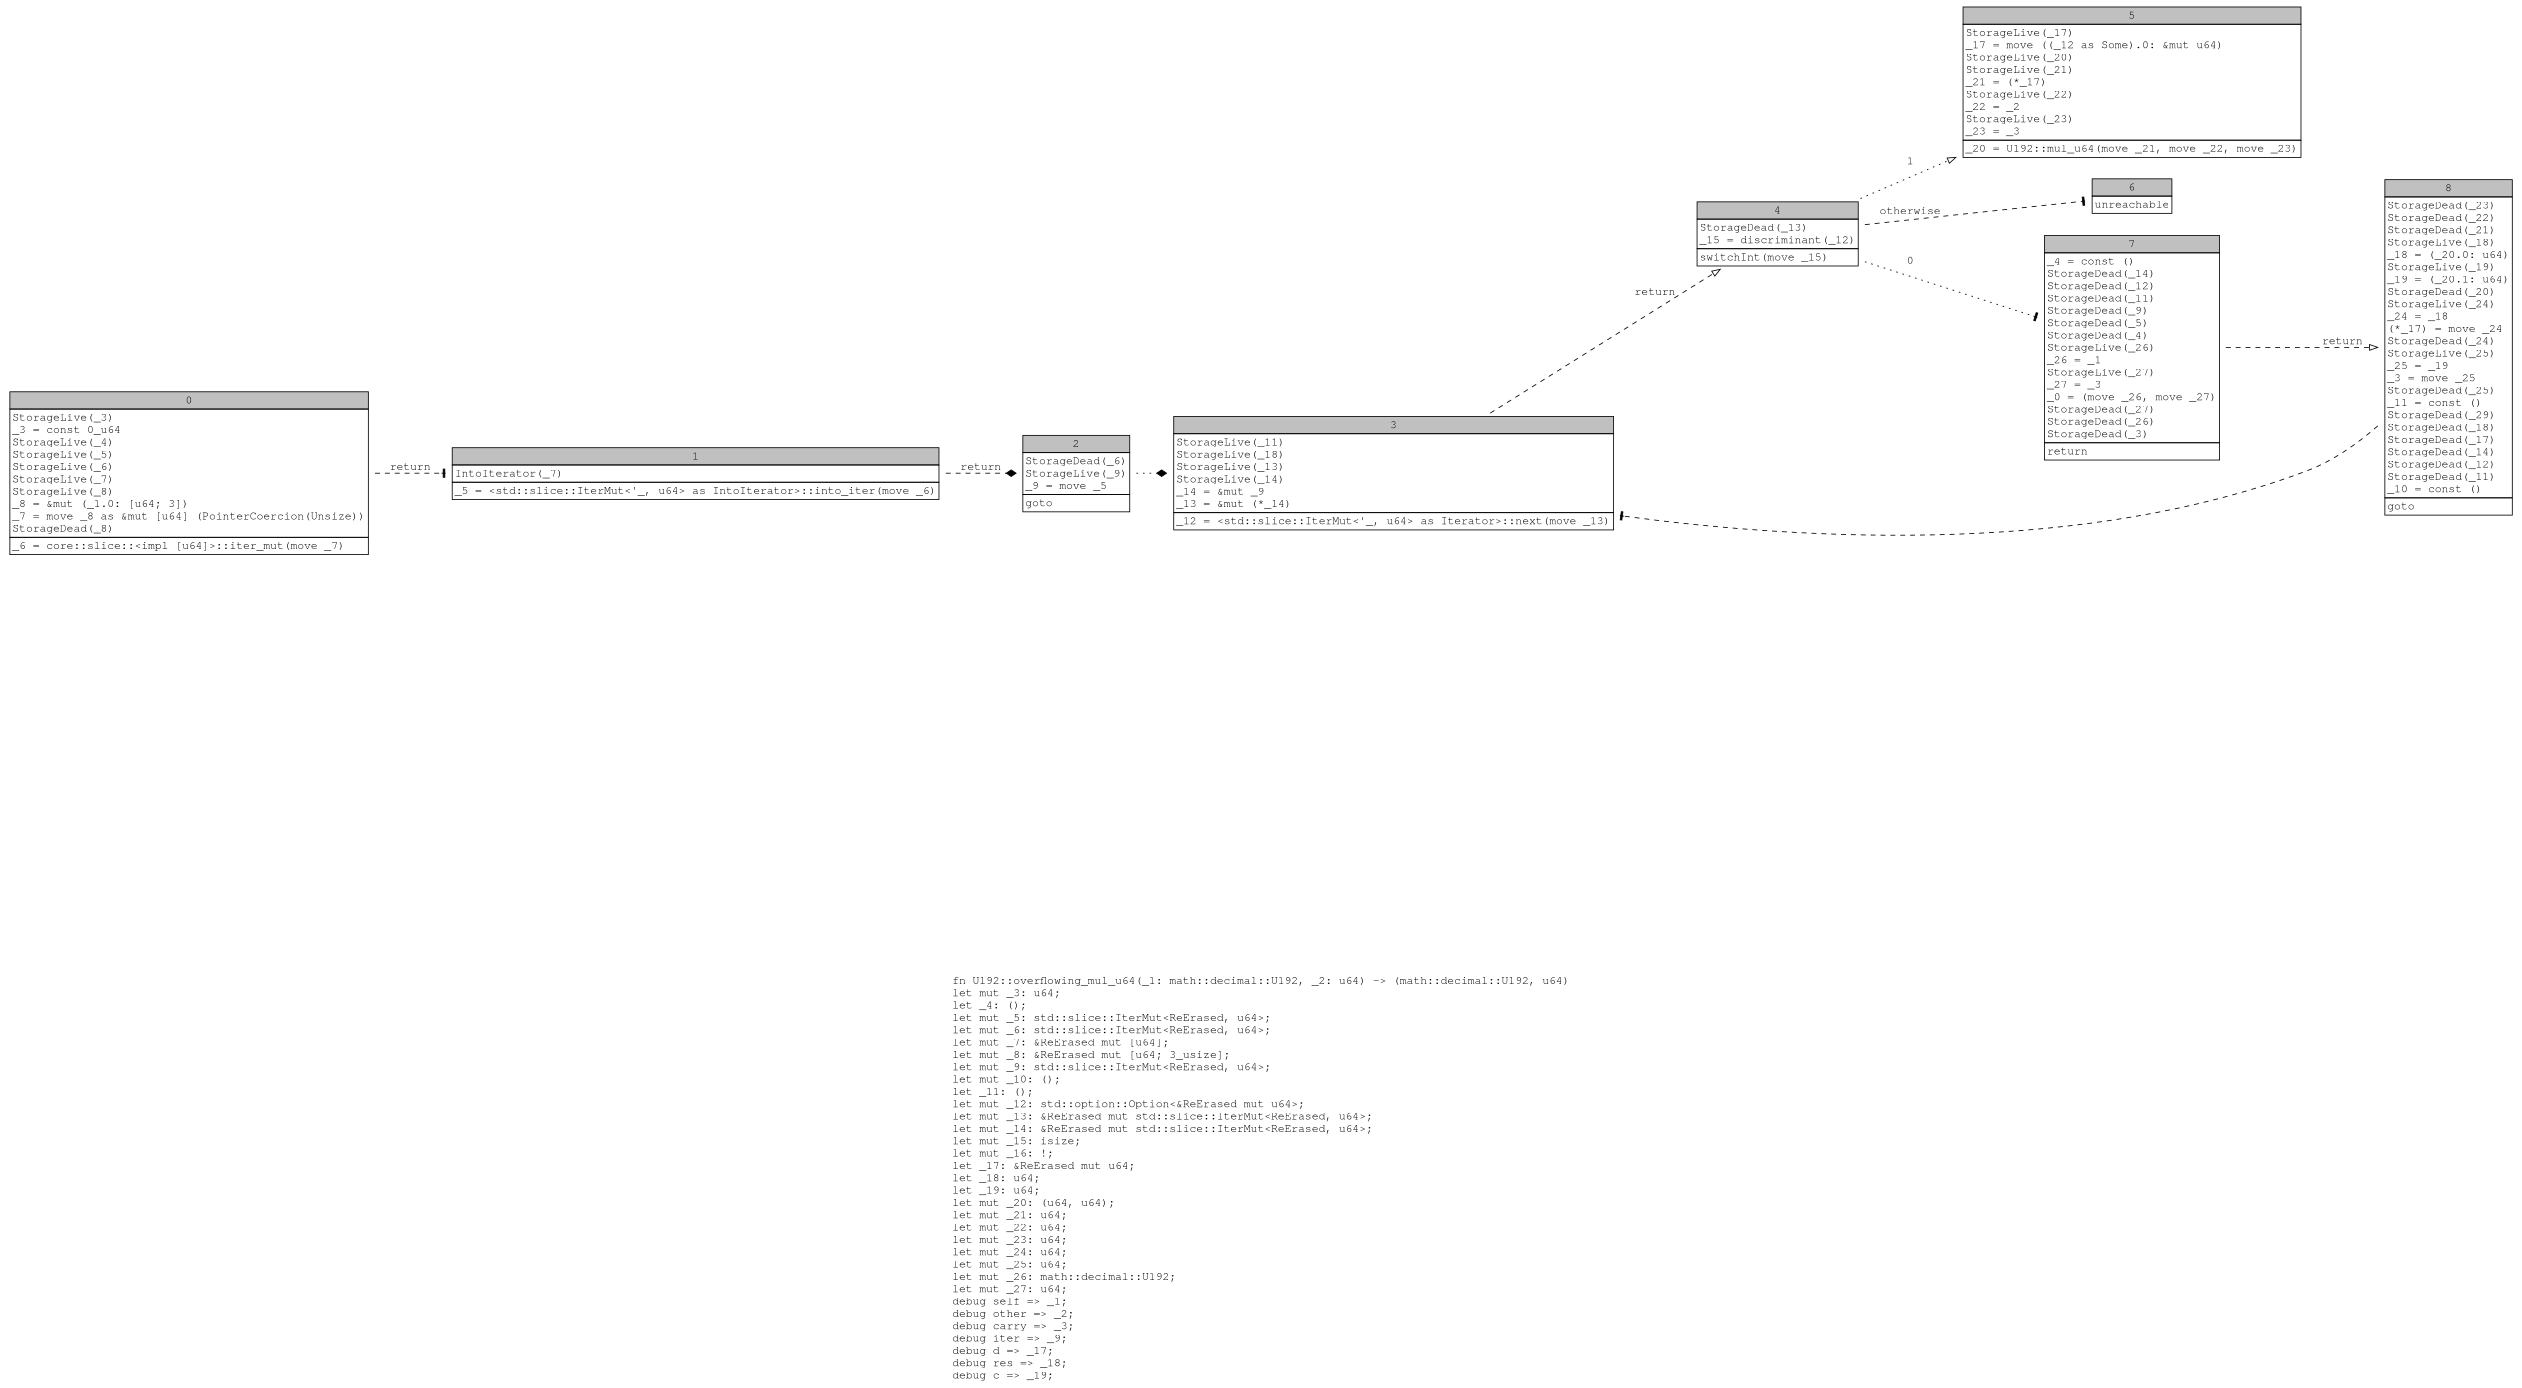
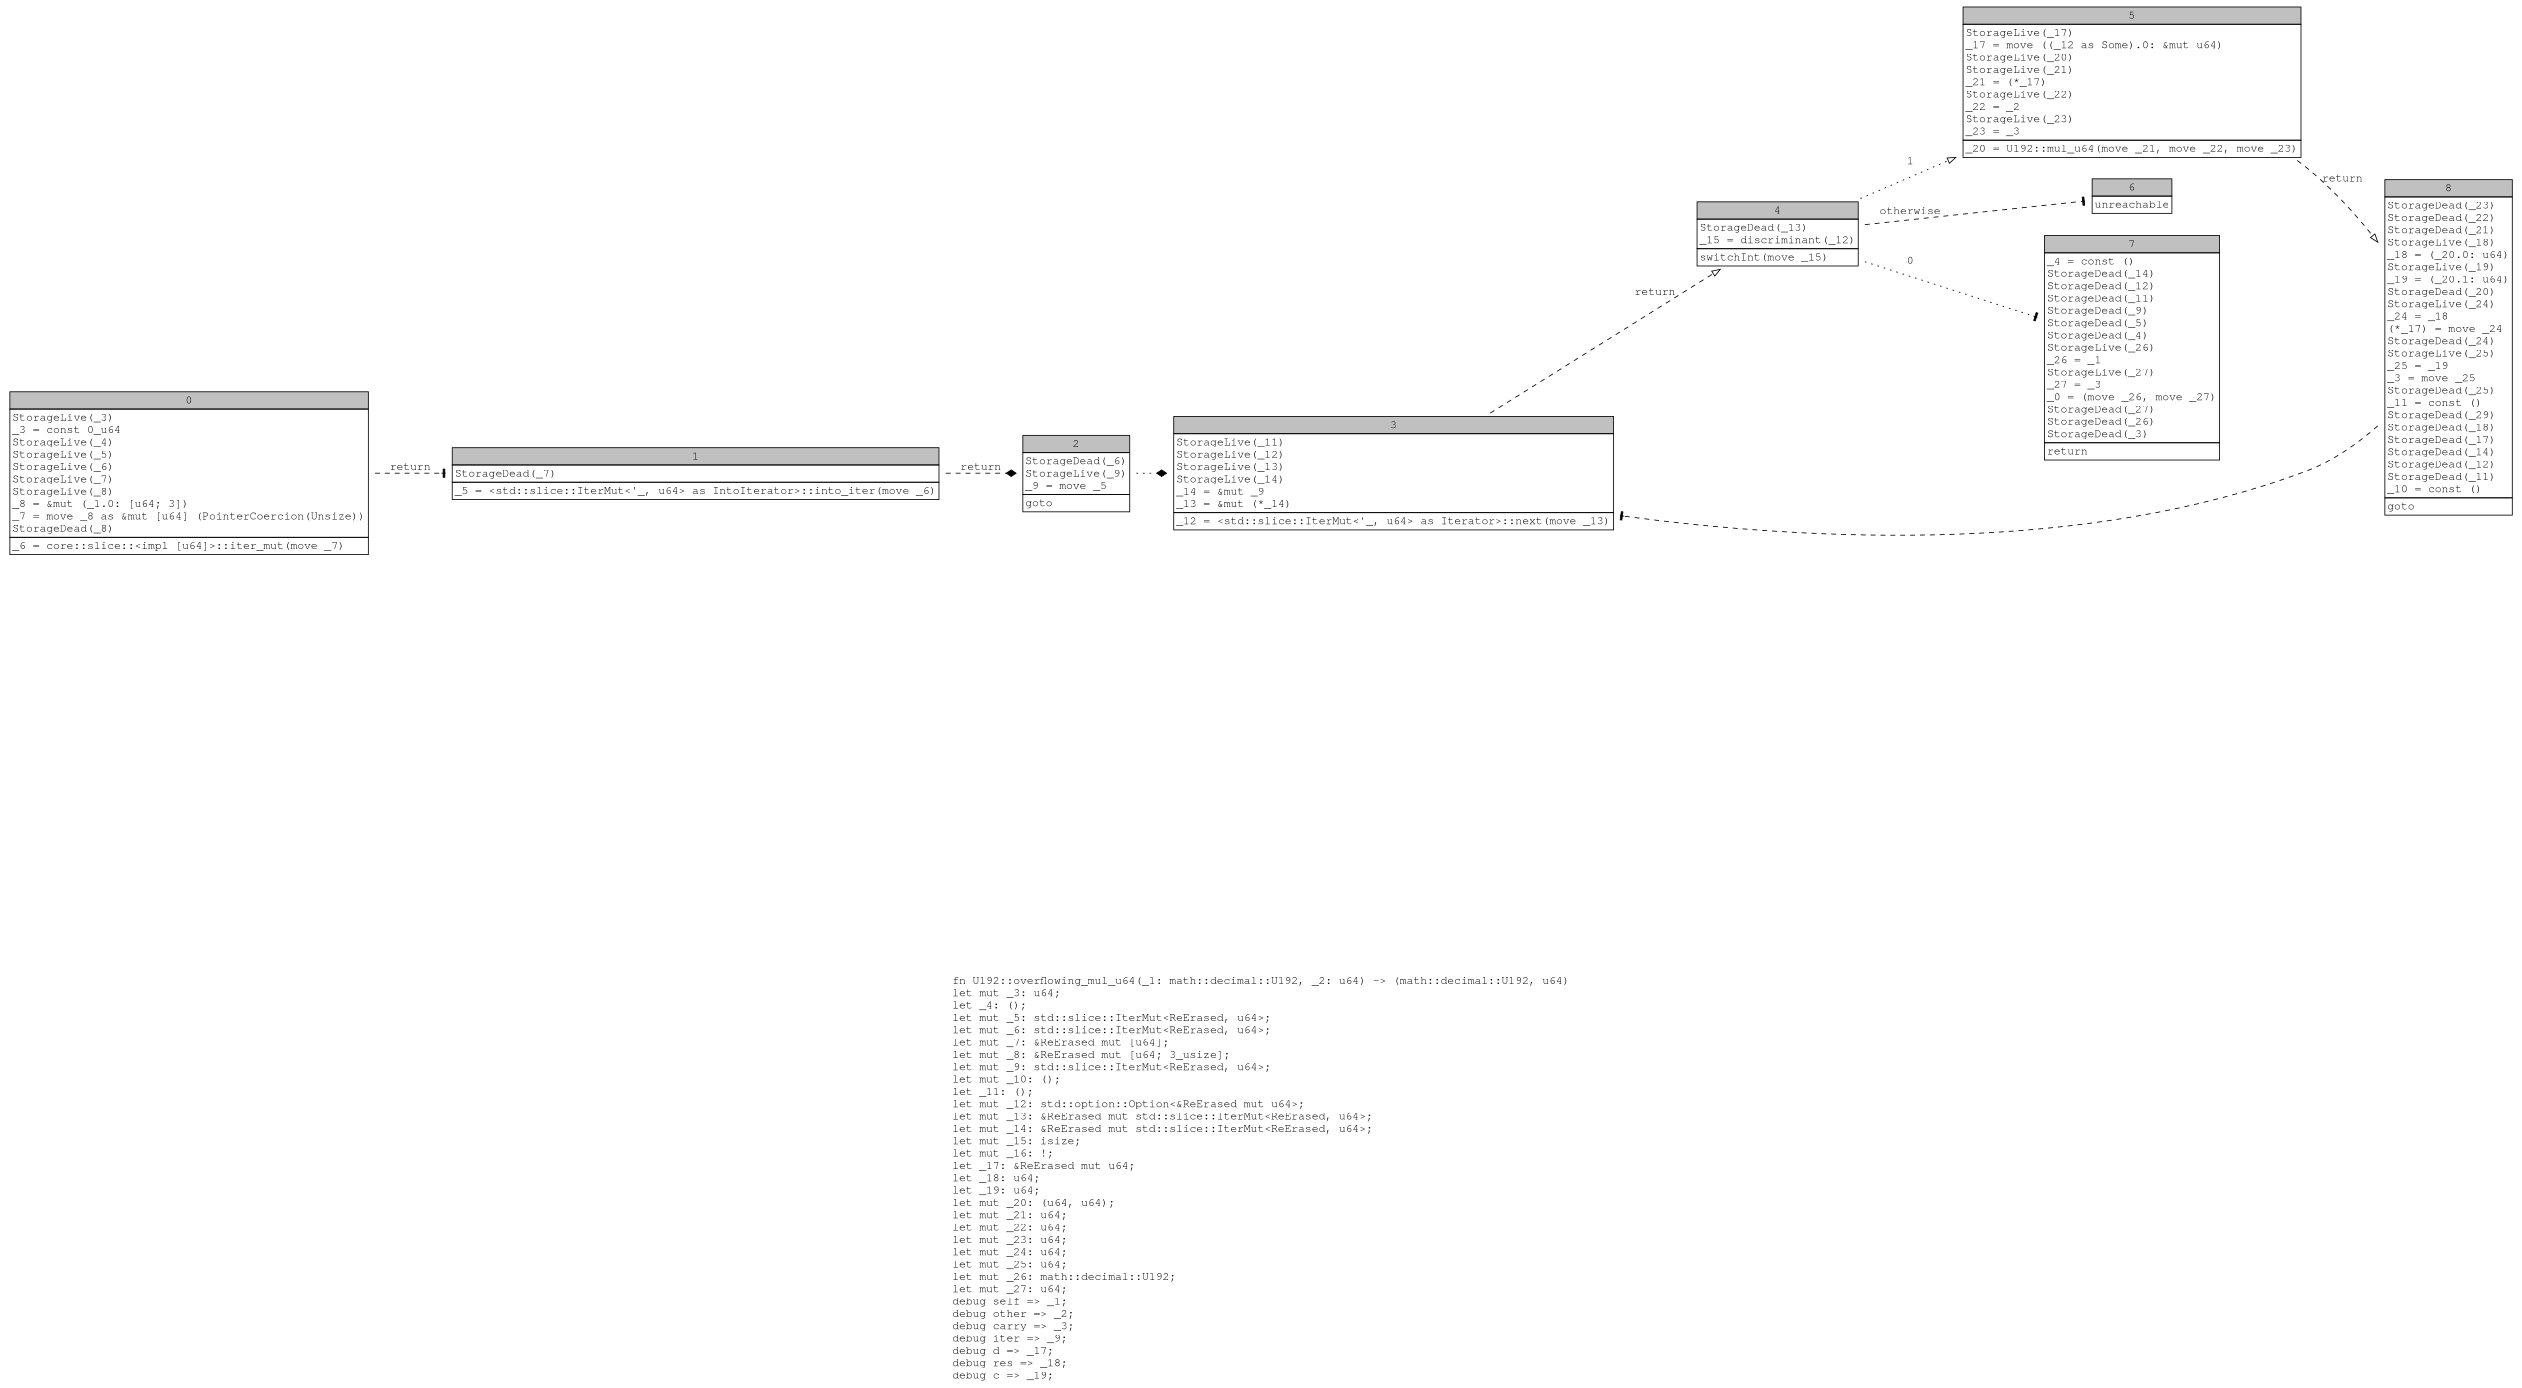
(2298, 347) -> (2337, 196)
(1231, 454) -> (1231, 454)
(509, 473) -> (506, 473)
